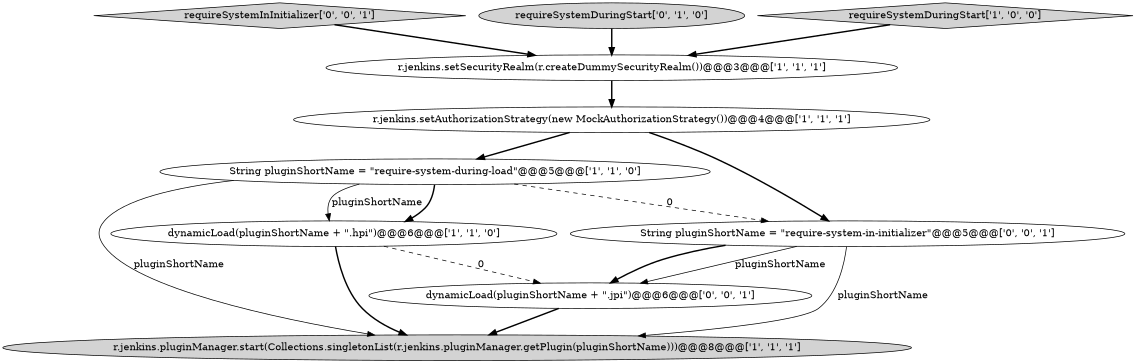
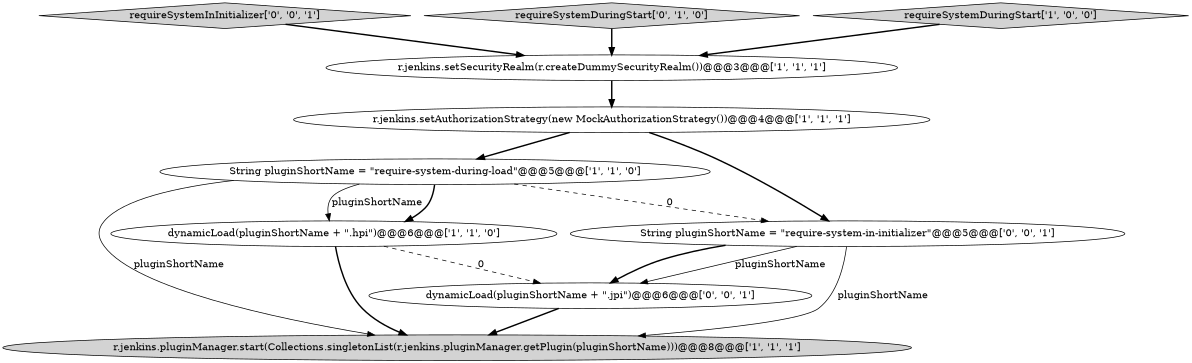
(612, 16) -> (612, 16)
